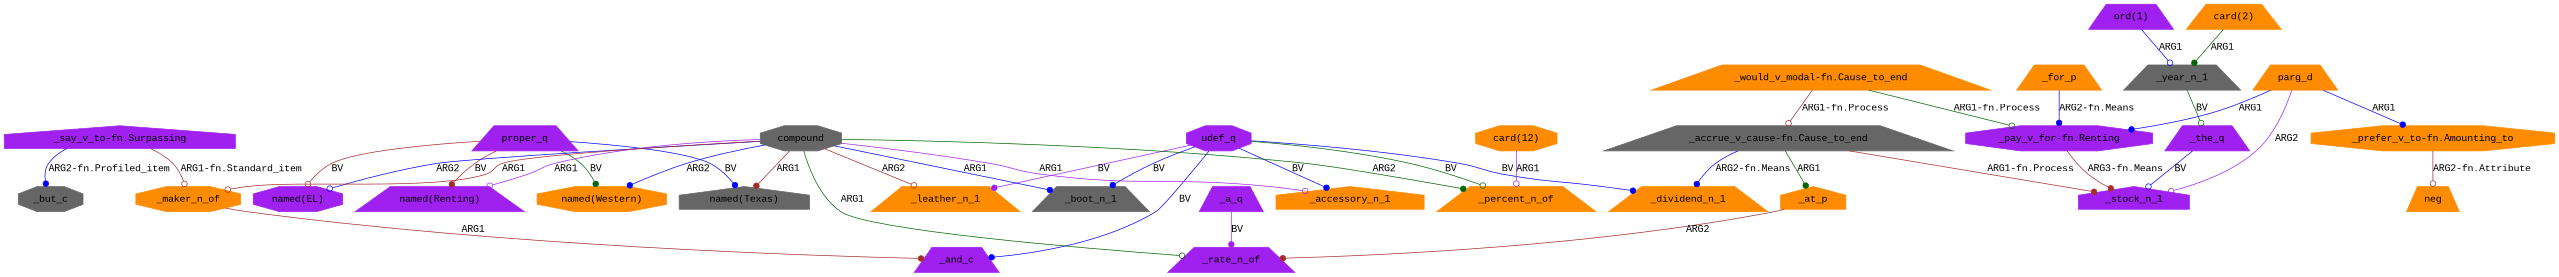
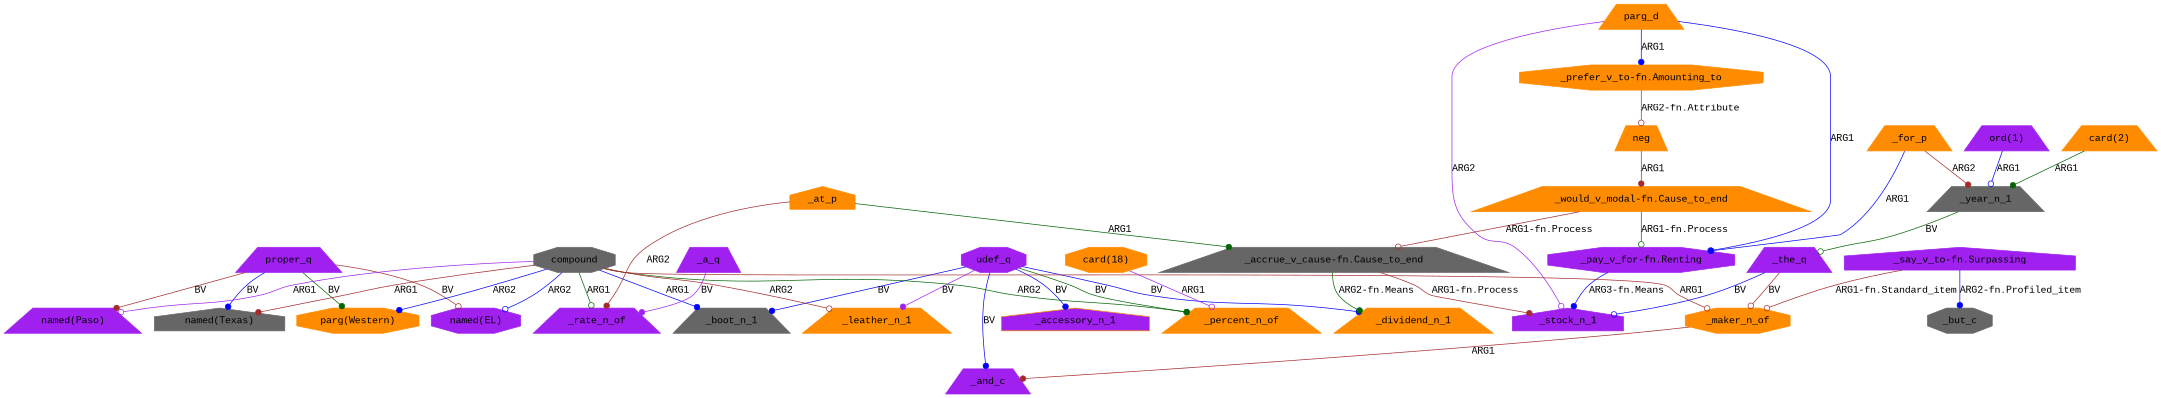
(2097, 108) -> (1898, 199)
(2204, 115) -> (1831, 121)
(1516, 138) -> (1106, 260)
(1716, 163) -> (1338, 295)
none -> (1641, 166)
(1795, 167) -> (1041, 225)
none -> (1945, 167)
(2085, 172) -> (1589, 285)
(1071, 178) -> none
(440, 199) -> (73, 321)
(602, 199) -> (358, 321)
(1350, 199) -> (1075, 321)
none -> (1766, 288)
